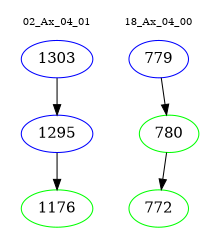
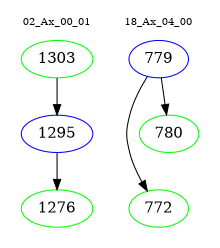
(57, 22) -> (57, 22)
(57, 59) -> (57, 59)
(165, 166) -> (127, 129)
(57, 209) -> (57, 209)
